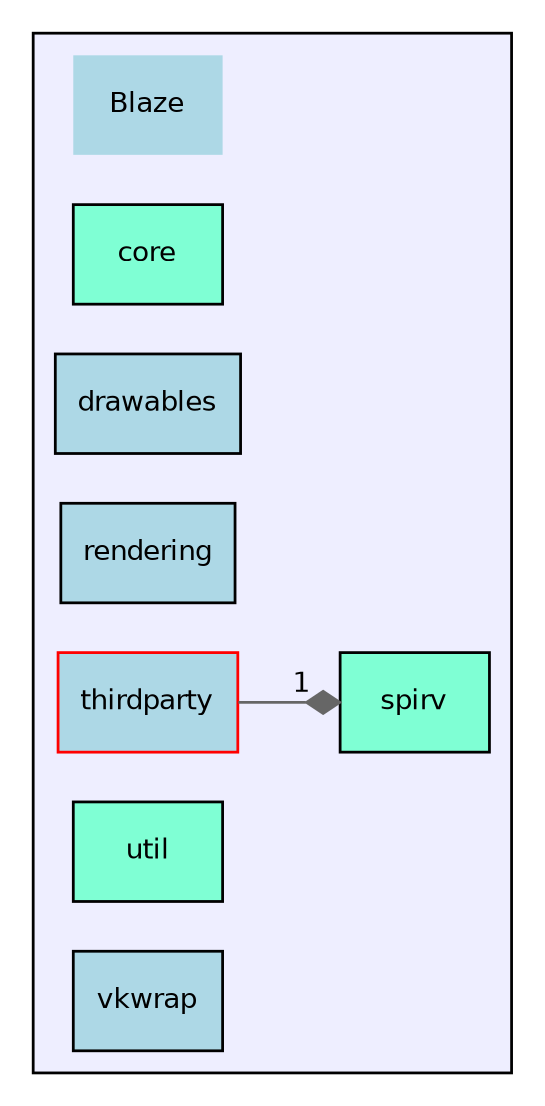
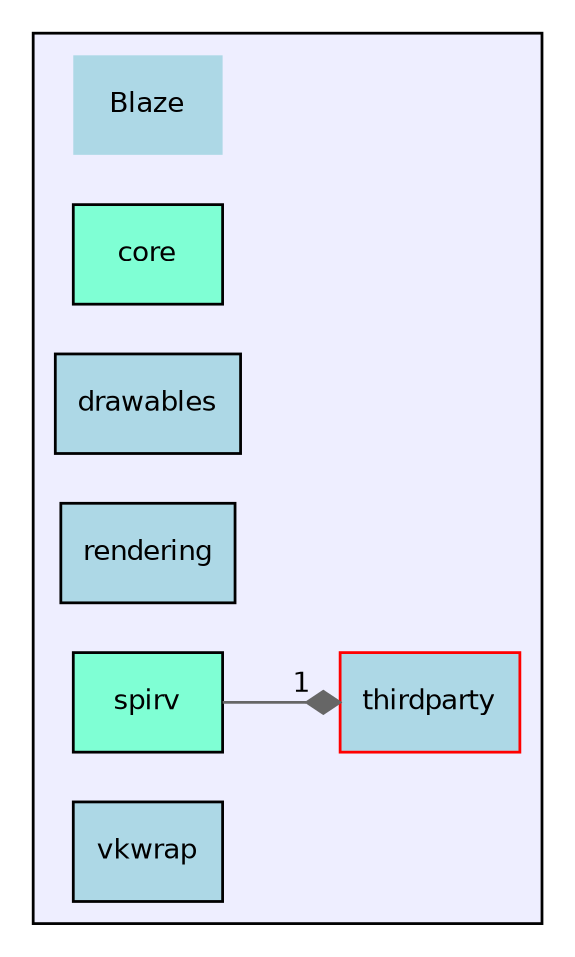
(272, 702) -> (264, 702)
(148, 852) -> none
